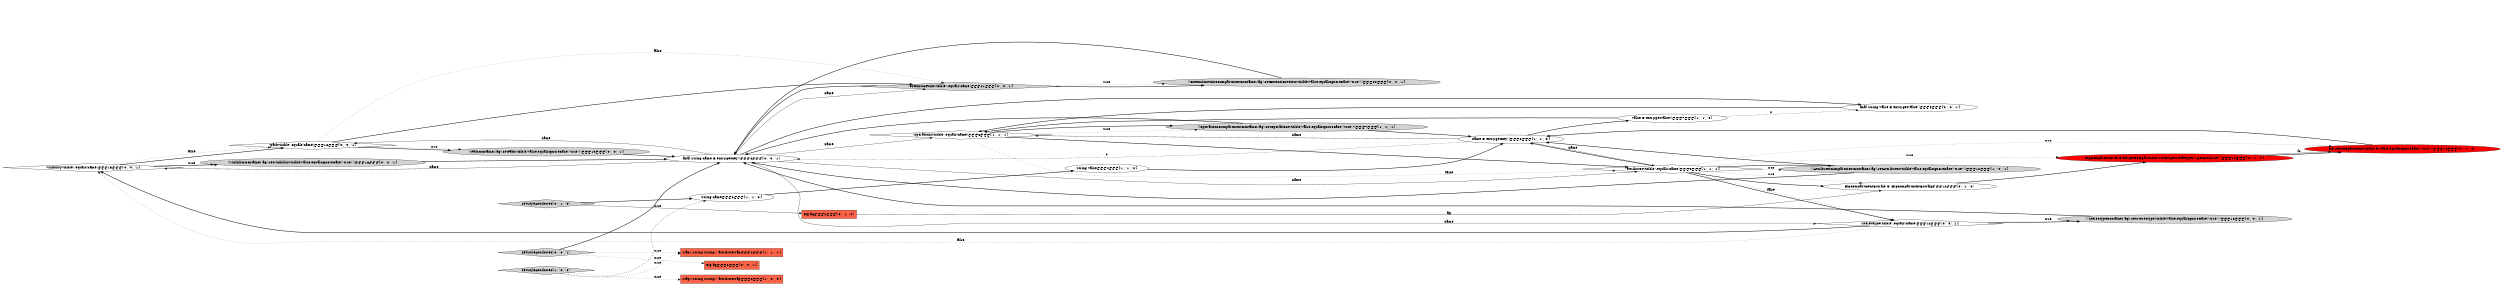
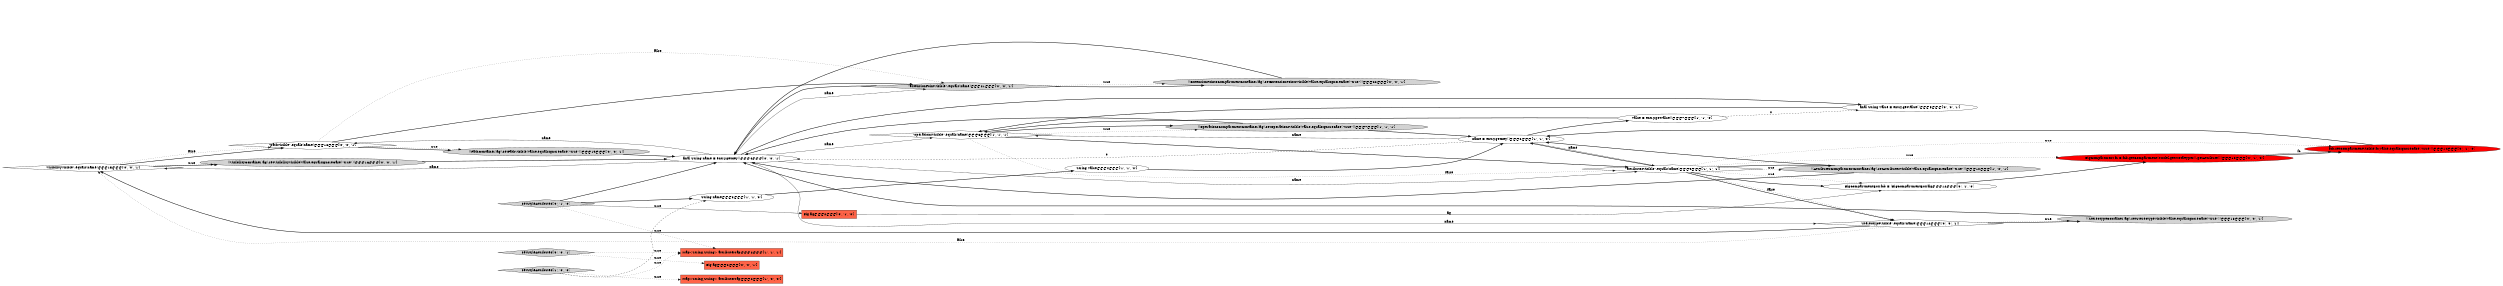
(643, 214) -> (637, 183)
none -> (636, 227)
